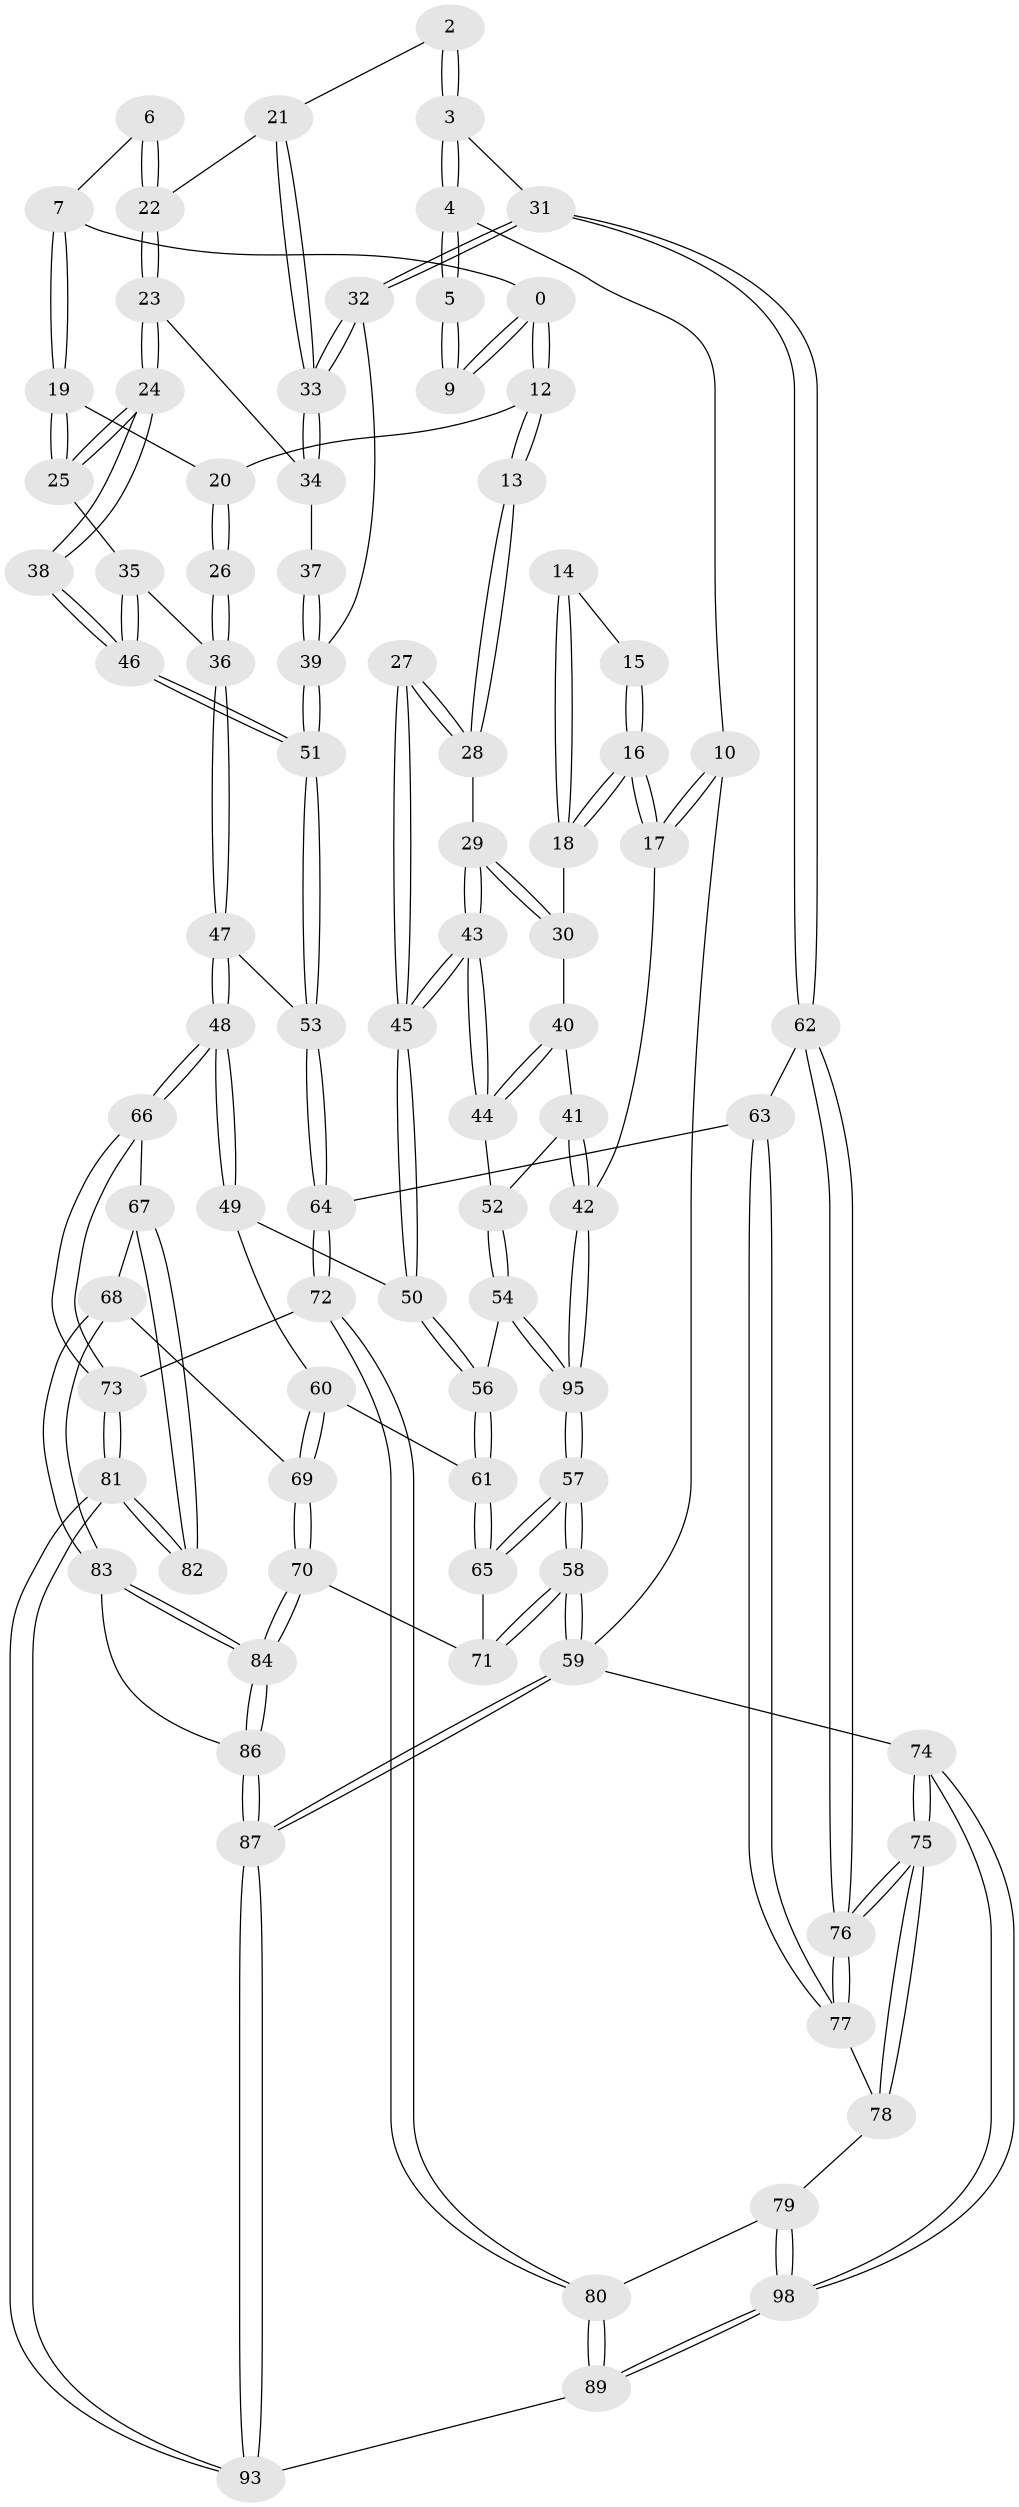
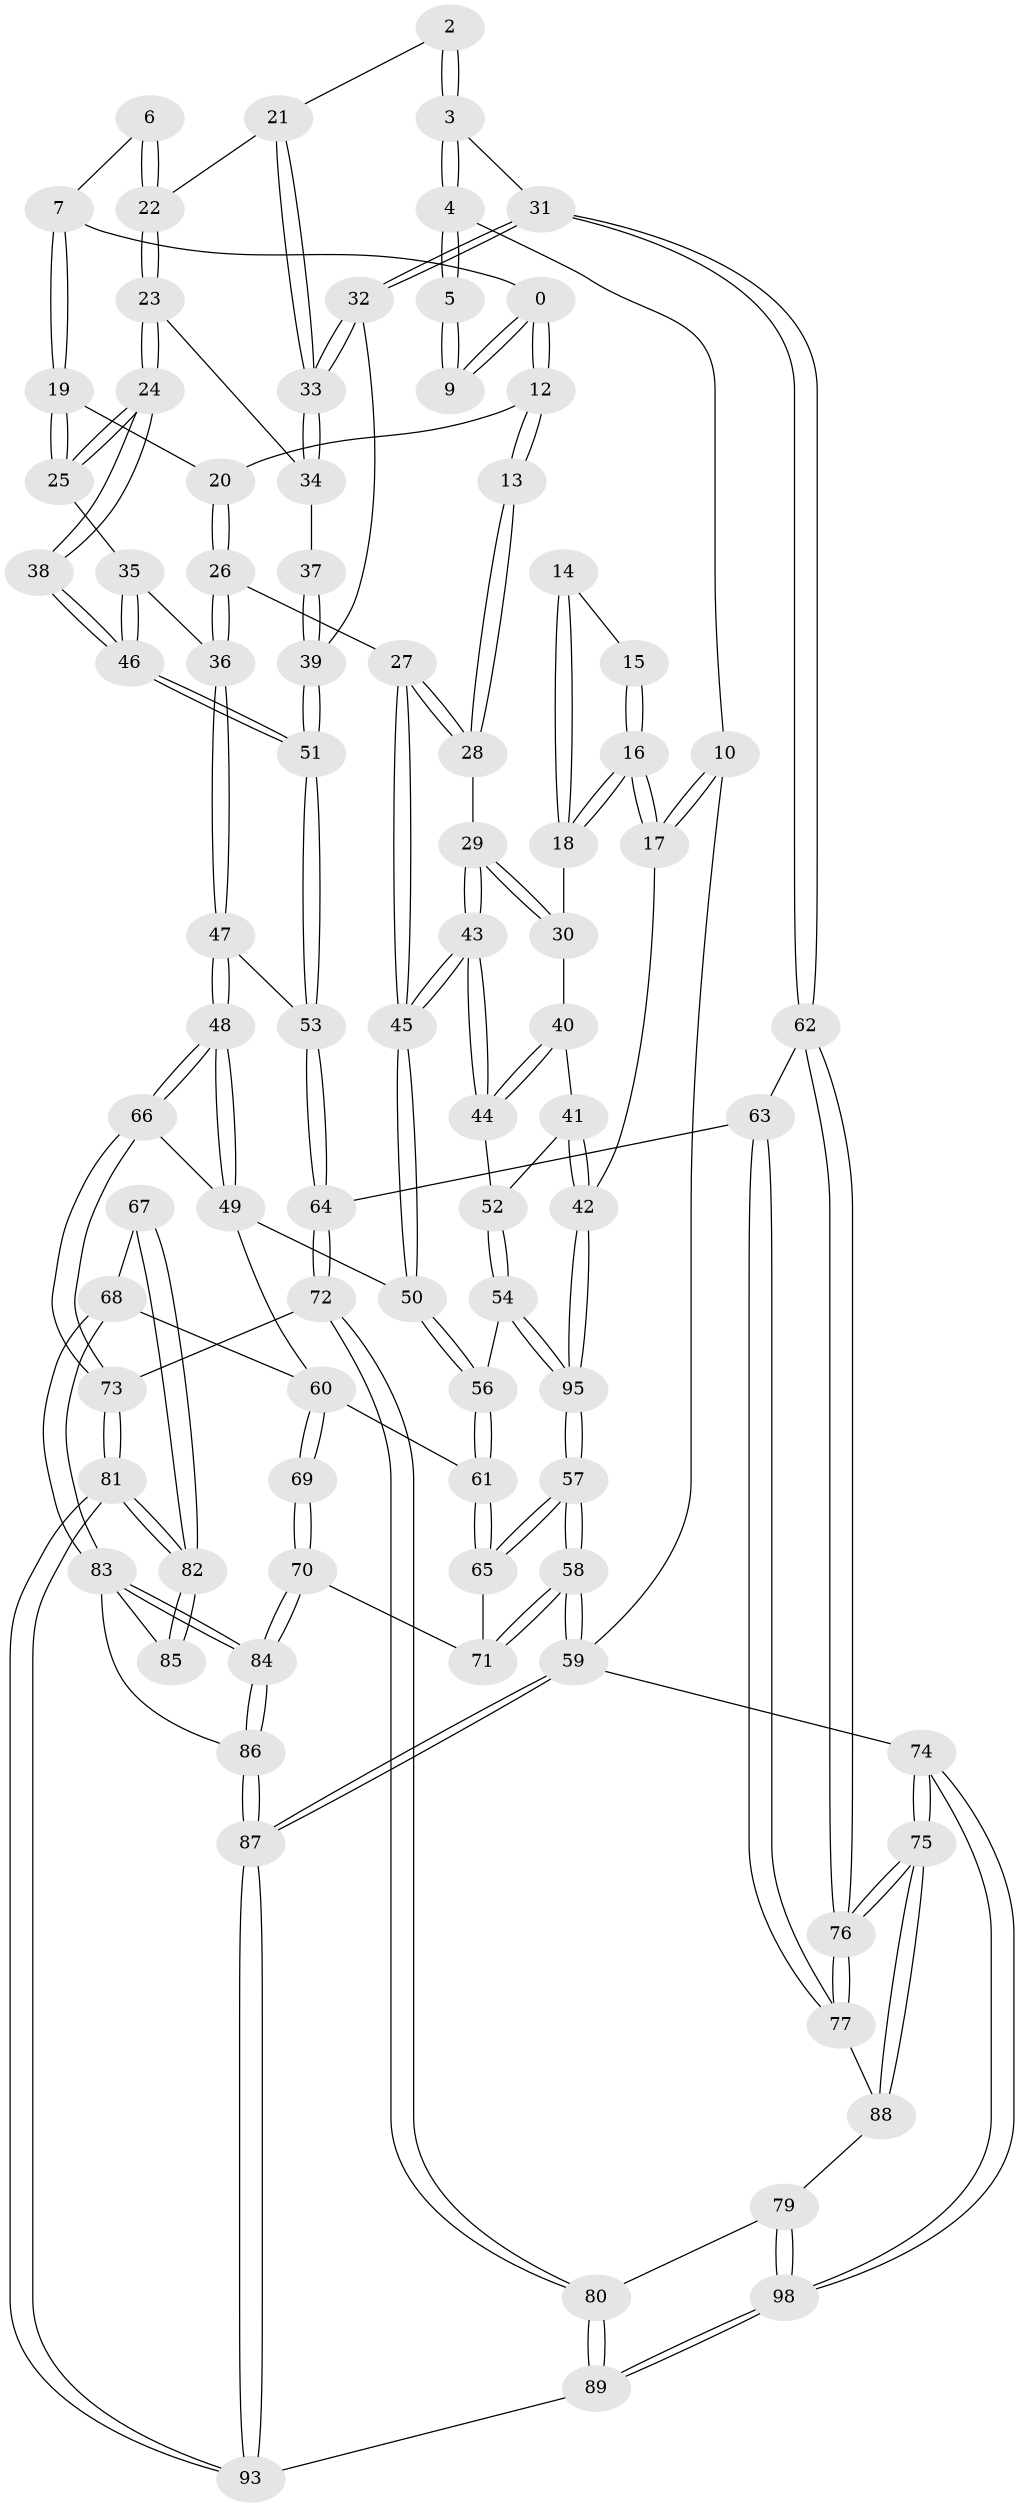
none -> (311, 618)
(141, 1163) -> (187, 1163)
(207, 1390) -> (205, 1340)
none -> (172, 1662)
(882, 2116) -> (882, 2116)
